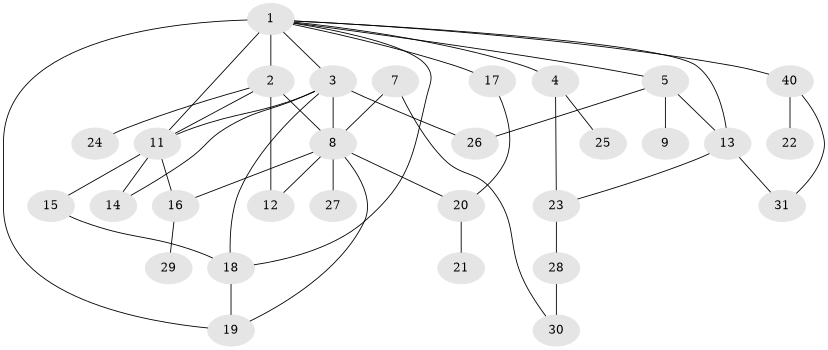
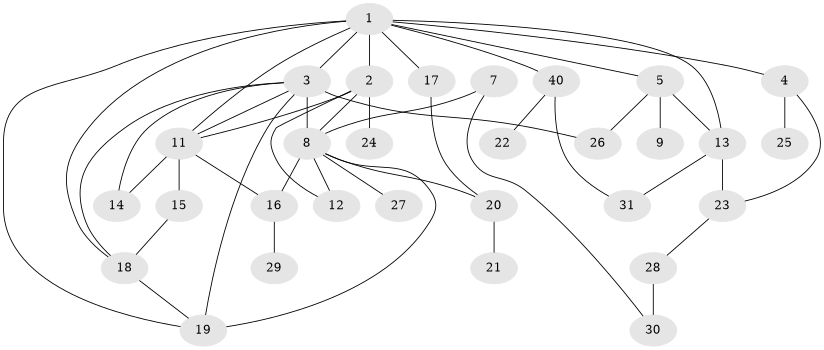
none -> (235, 198)
